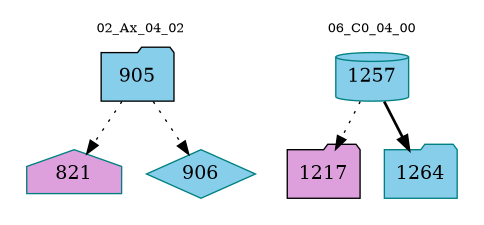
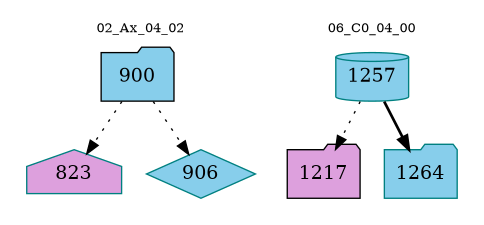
(138, 77) -> (138, 77)
(74, 174) -> (74, 174)
